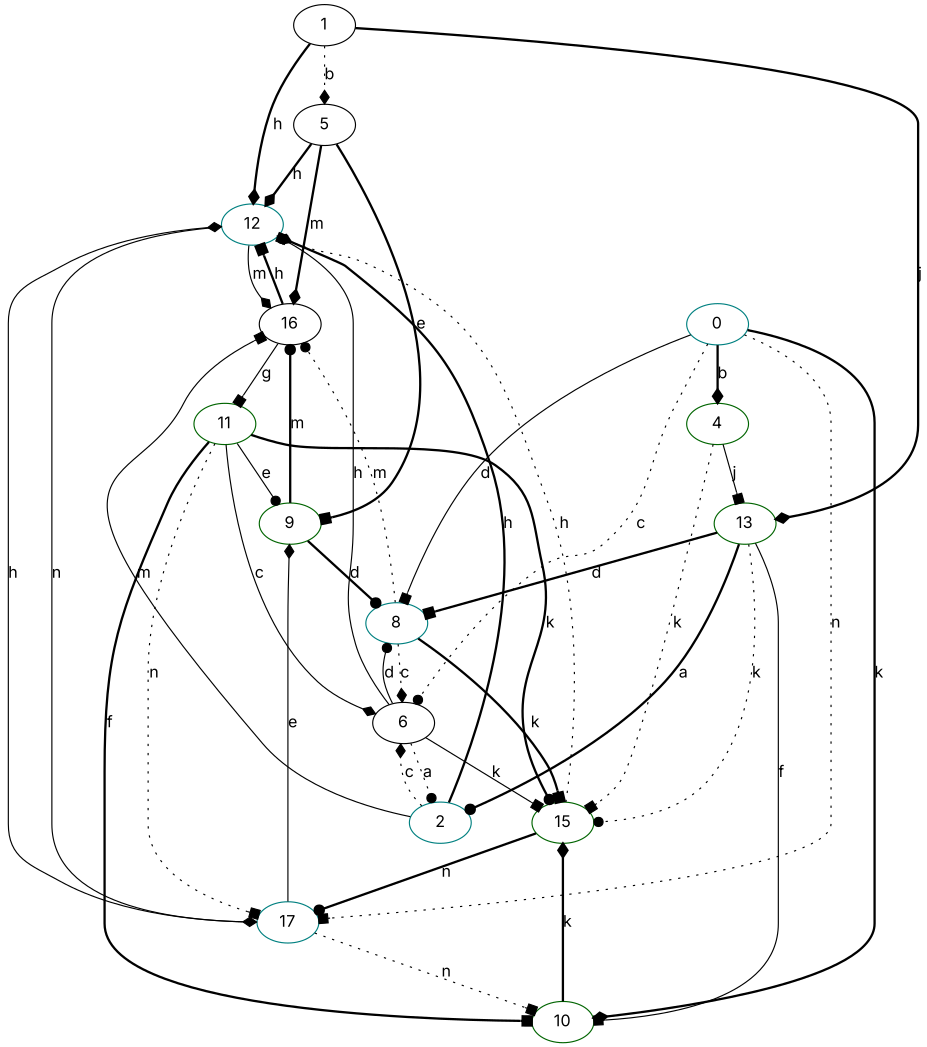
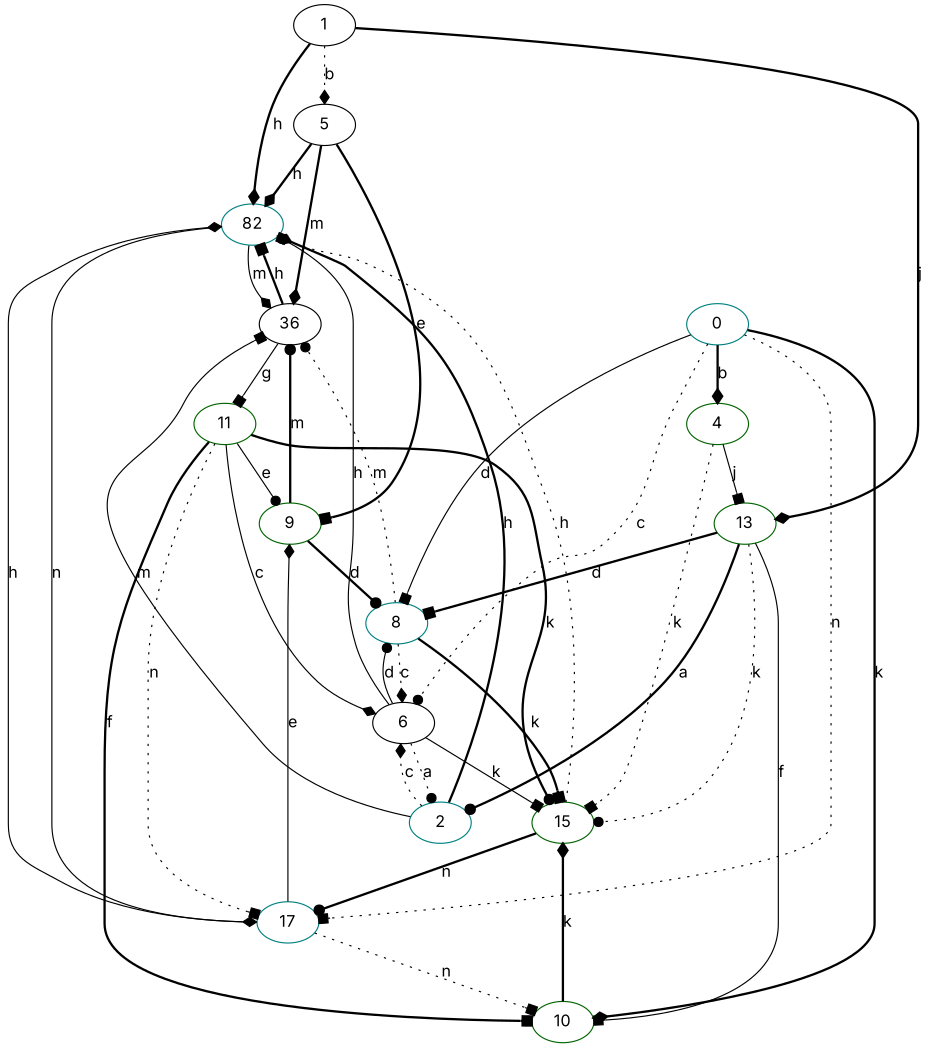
(252, 225) -> (252, 225)
(290, 324) -> (290, 324)
